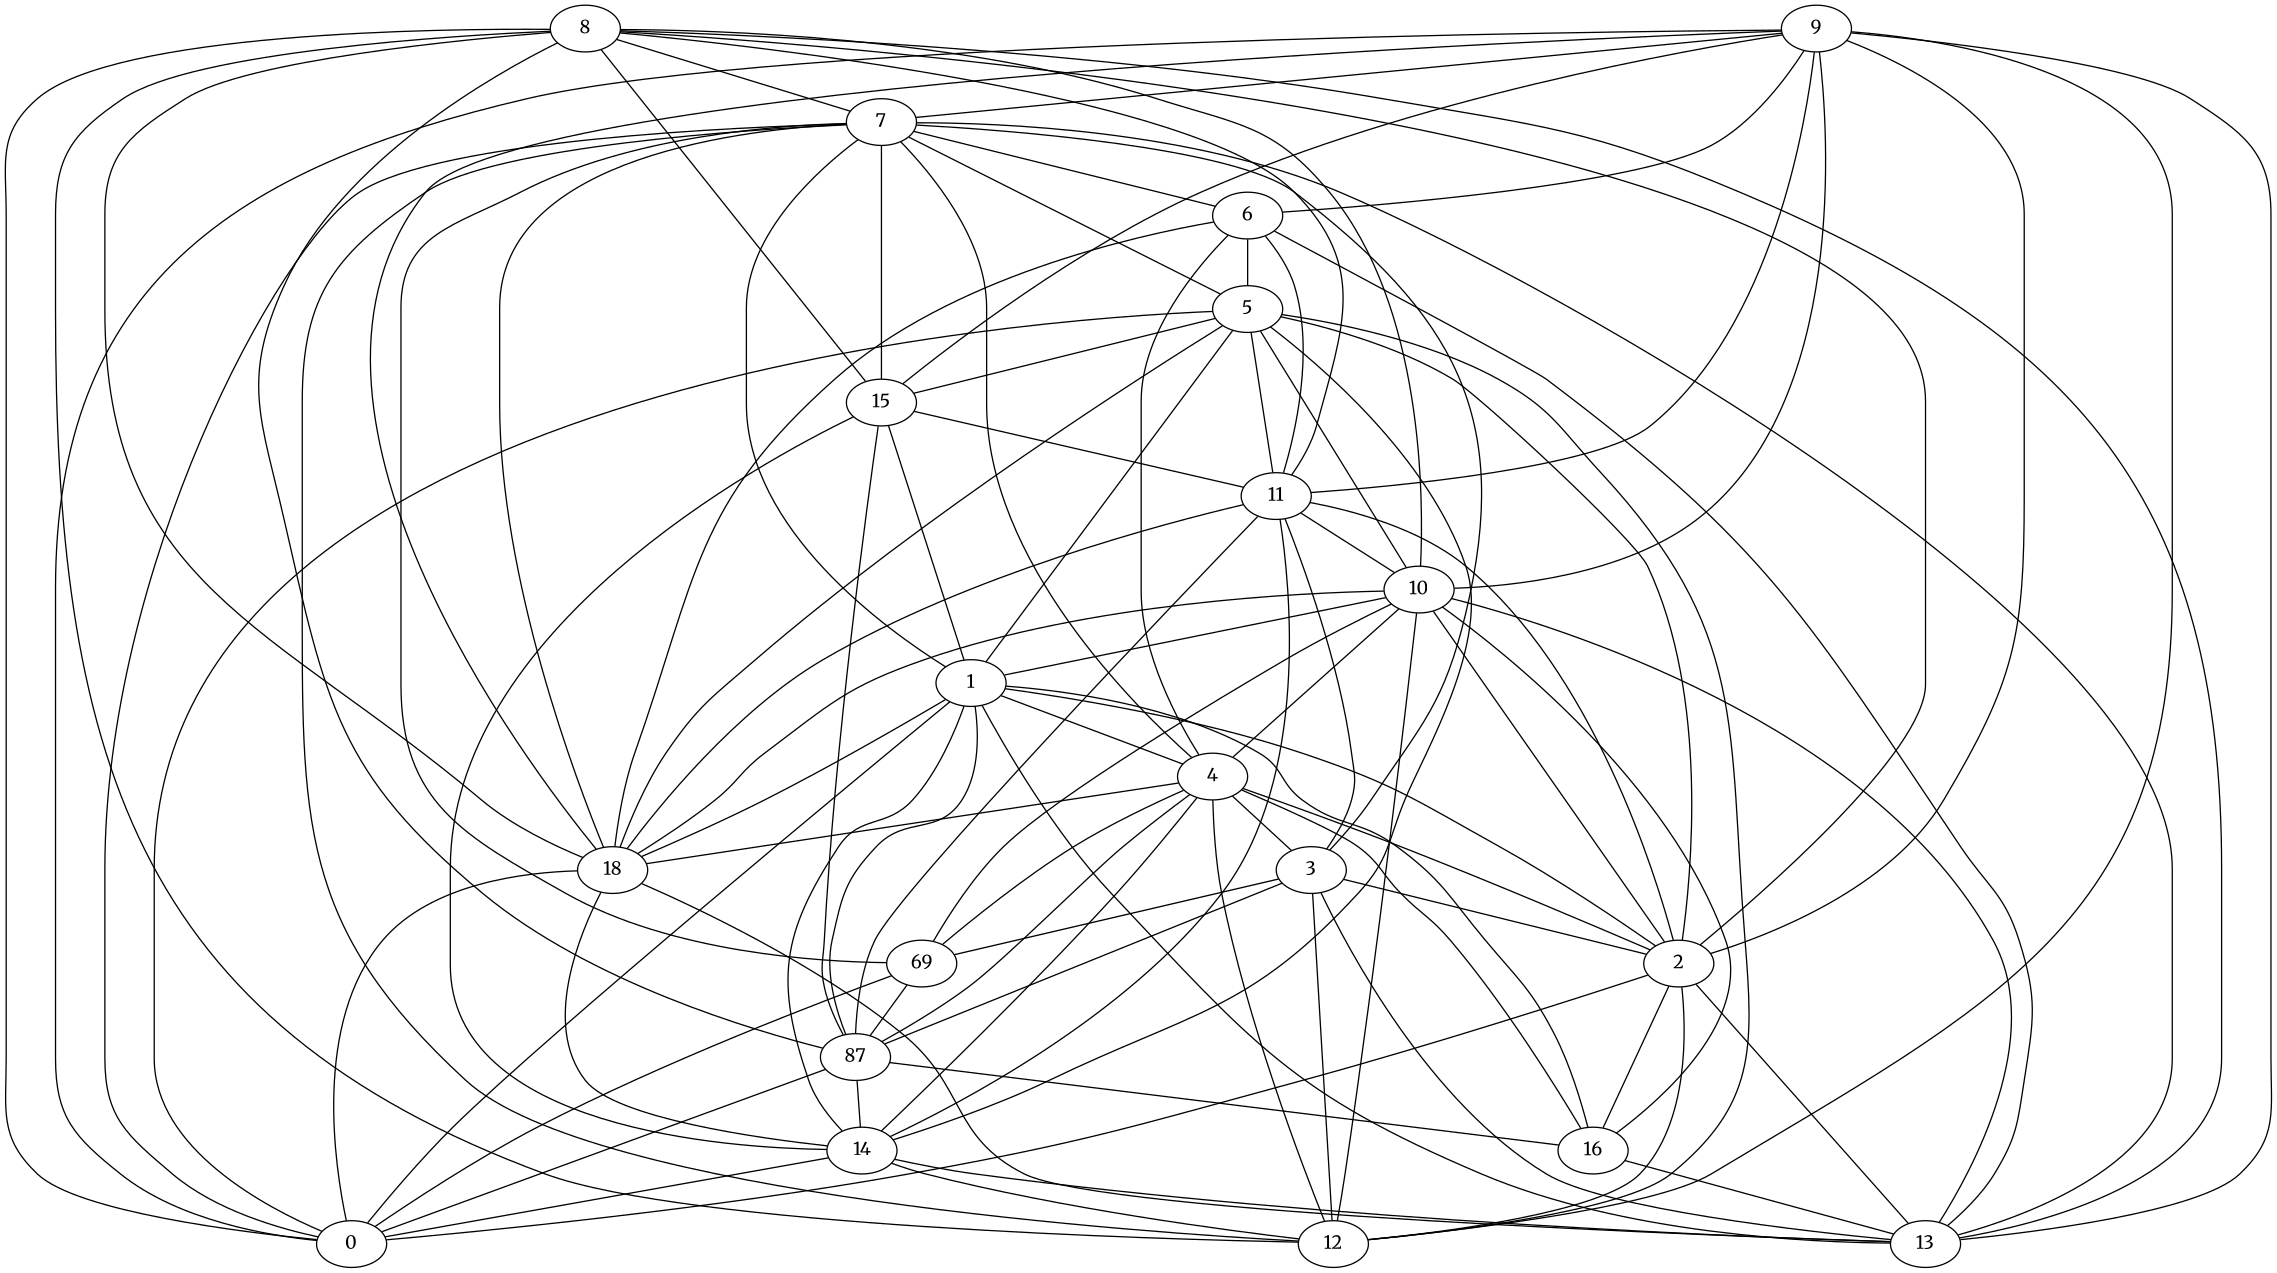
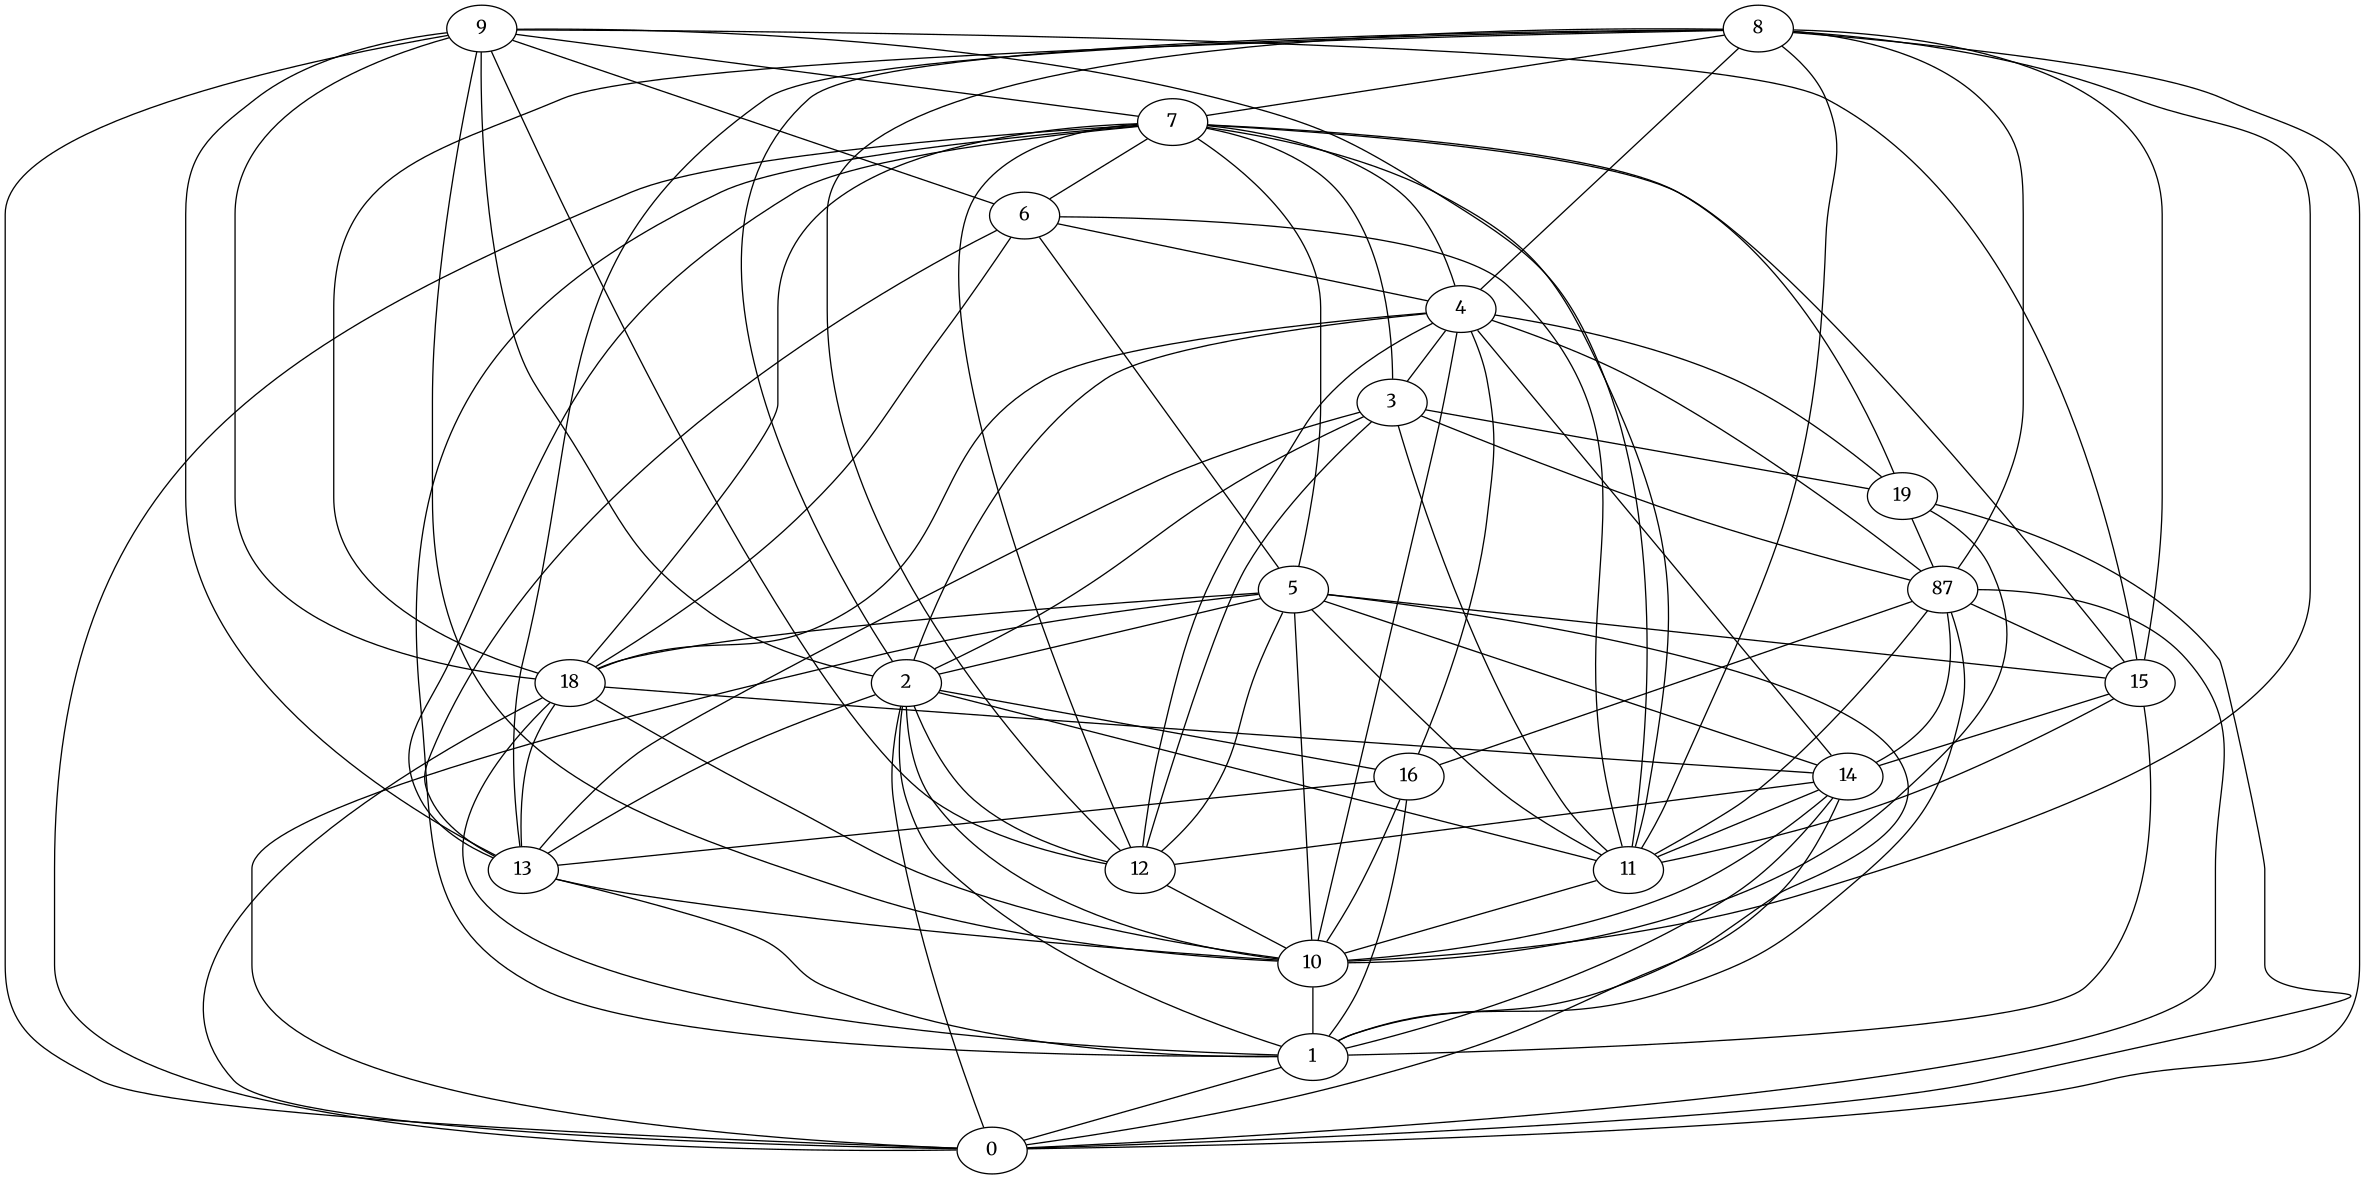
(901, 620) -> (1639, 462)
(1092, 730) -> (1616, 163)
(922, 964) -> (1902, 496)
(1391, 1215) -> (1602, 918)
